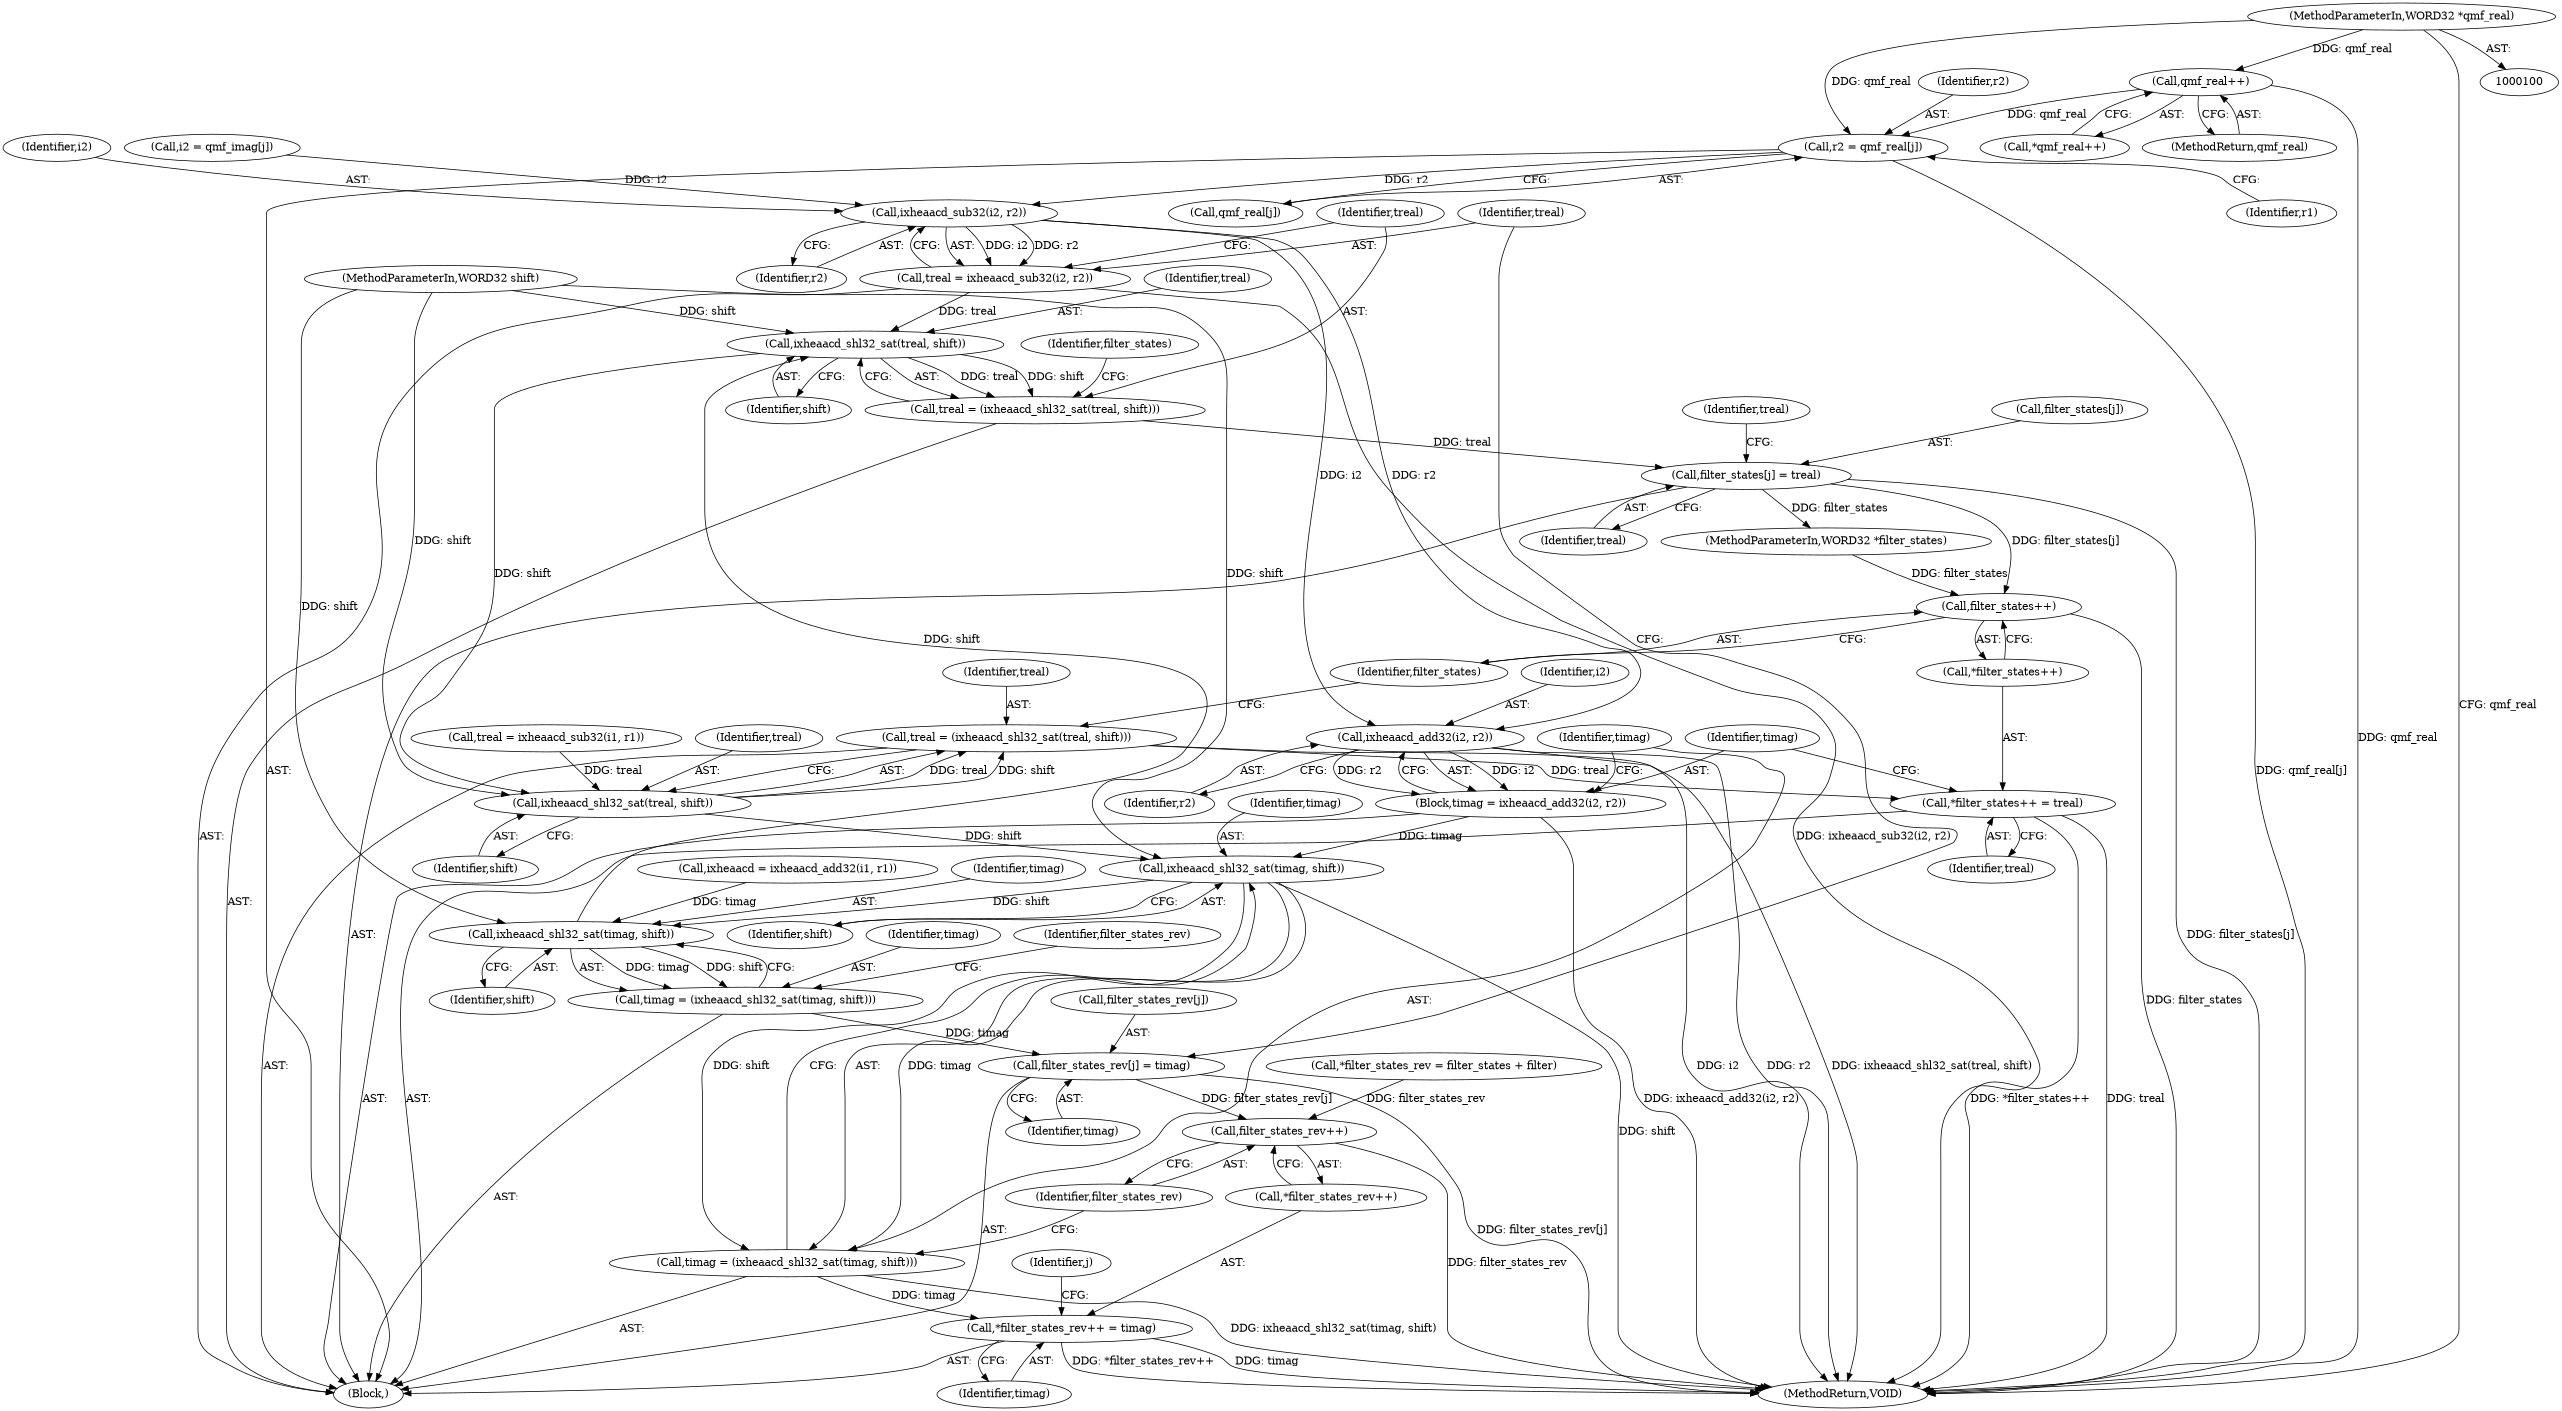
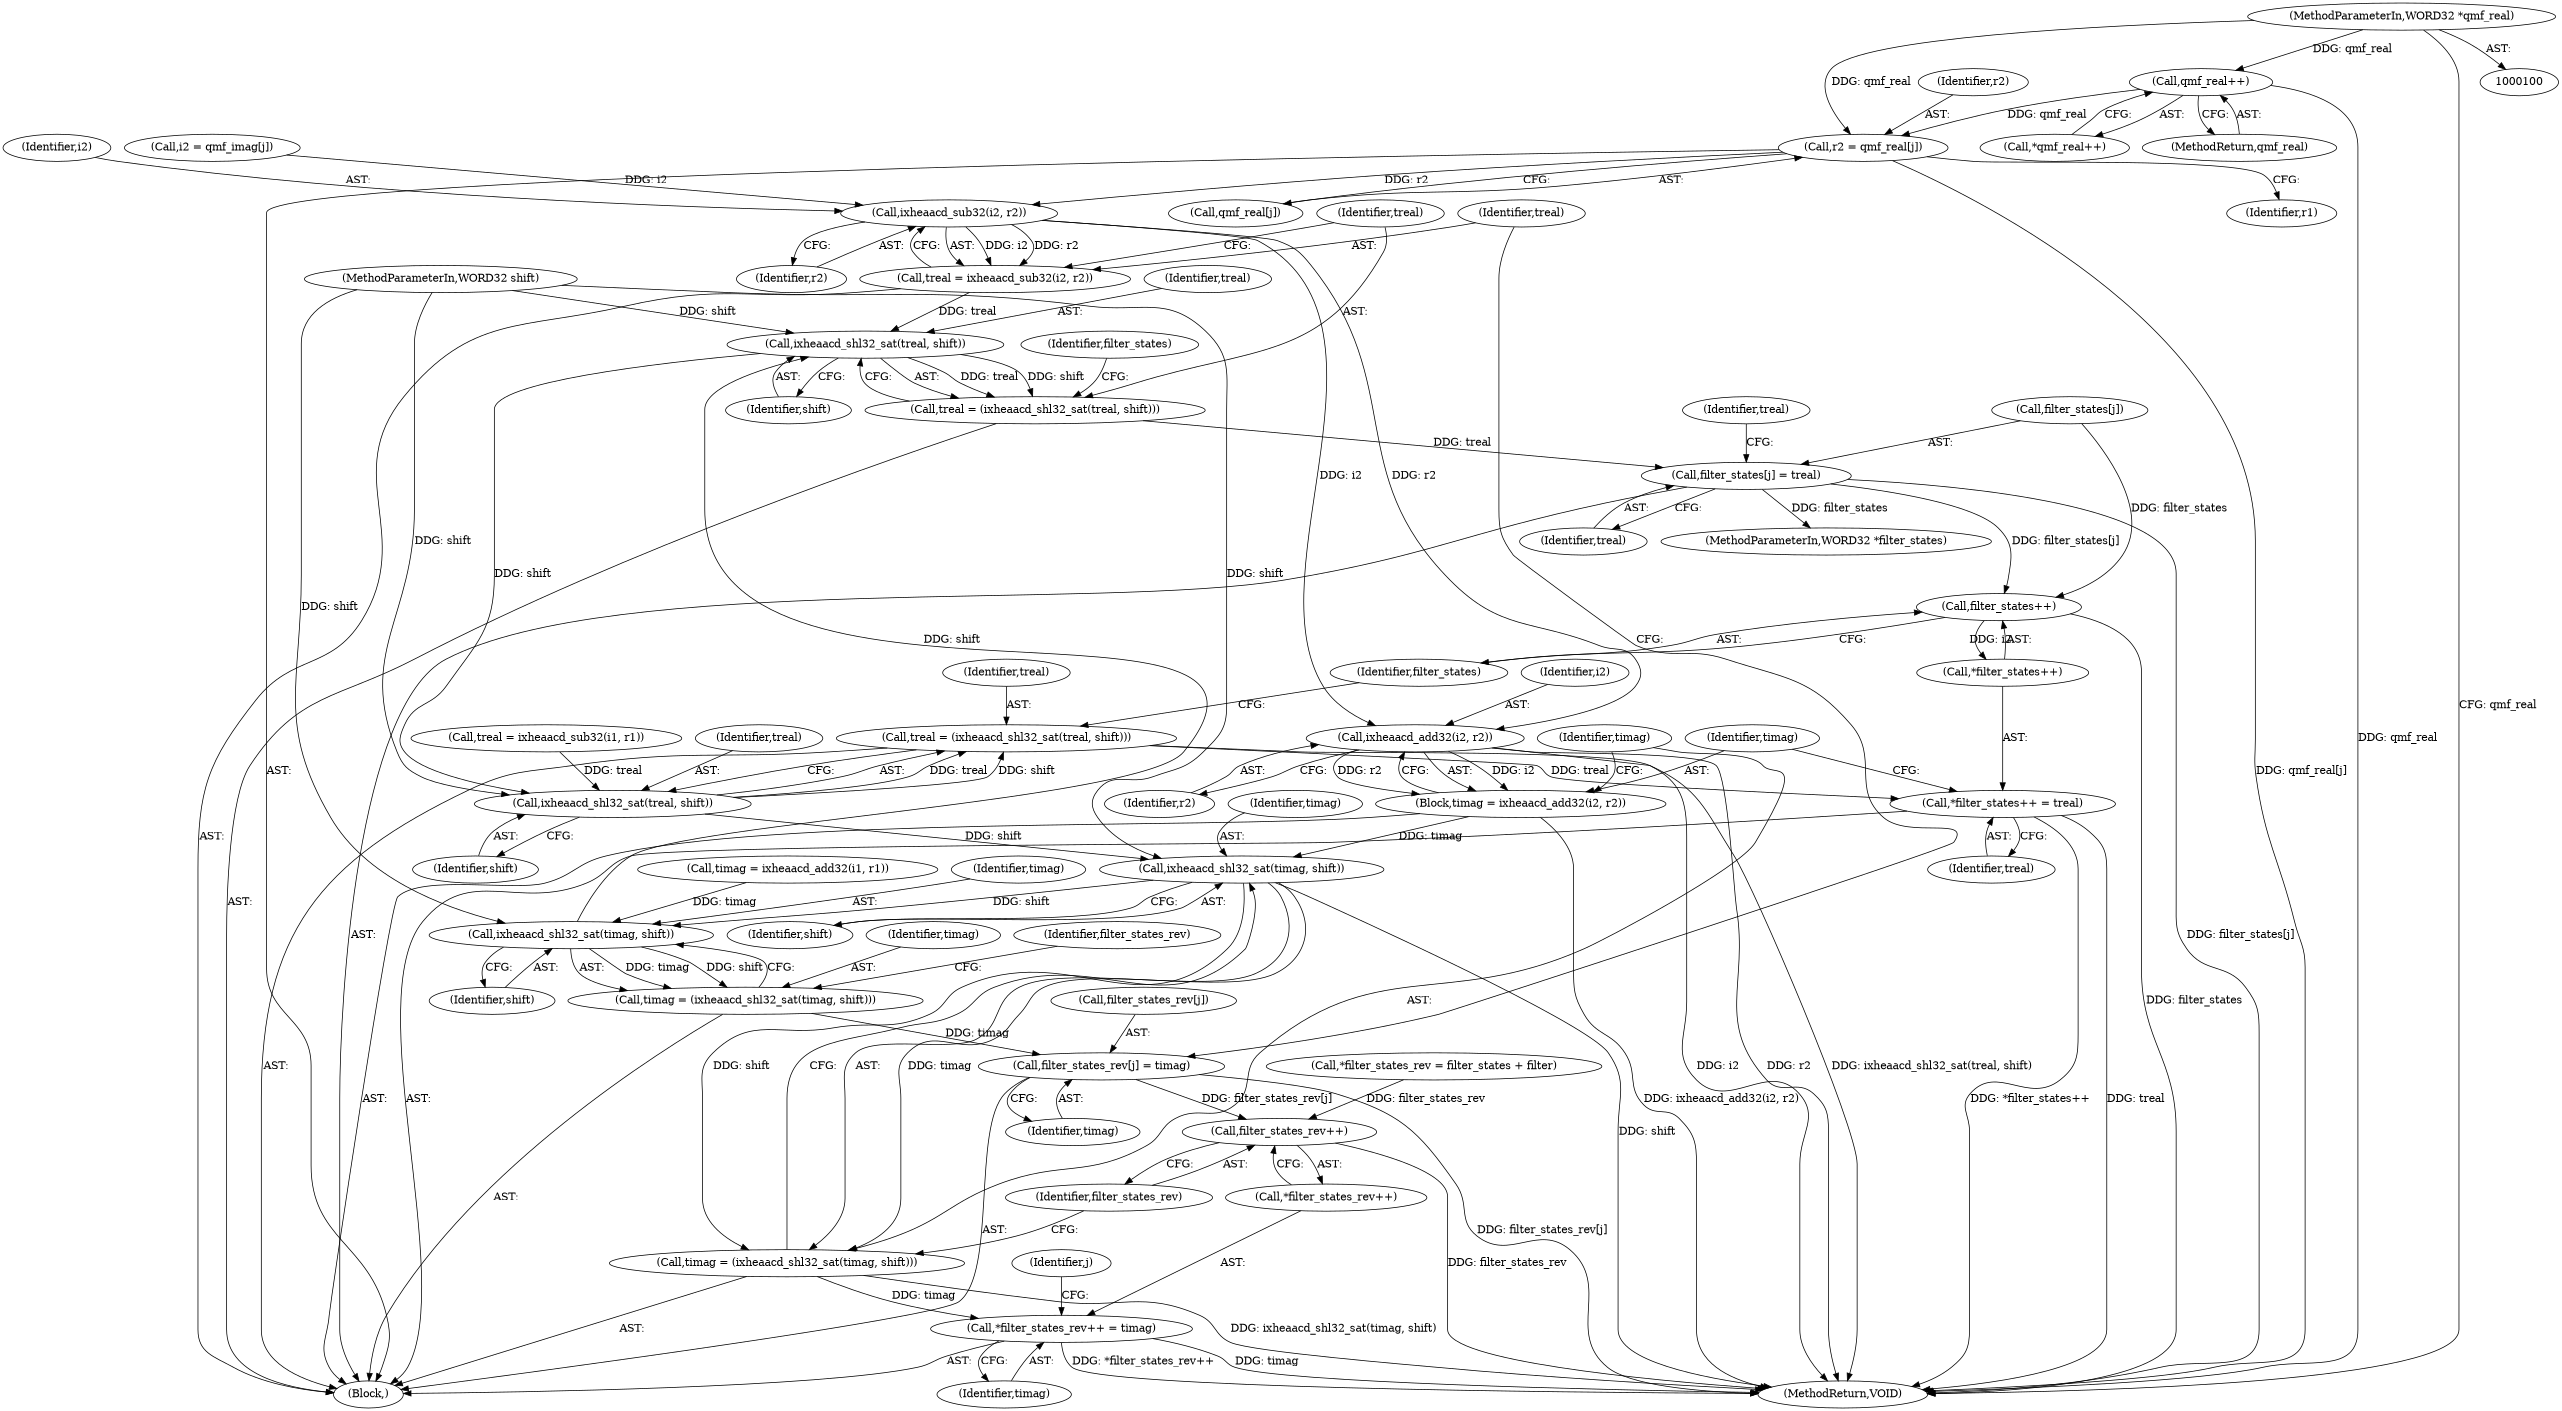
(2101, 164) -> (2107, 162)
(1901, 576) -> (2132, 520)
(1991, 640) -> (1991, 640)
(2021, 640) -> (2021, 640)
(1816, 714) -> none
(788, 870) -> (788, 870)
